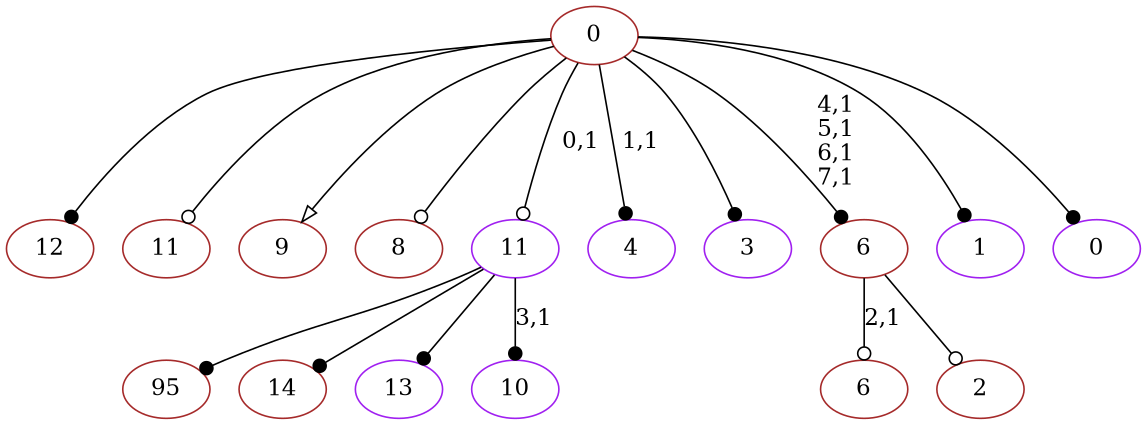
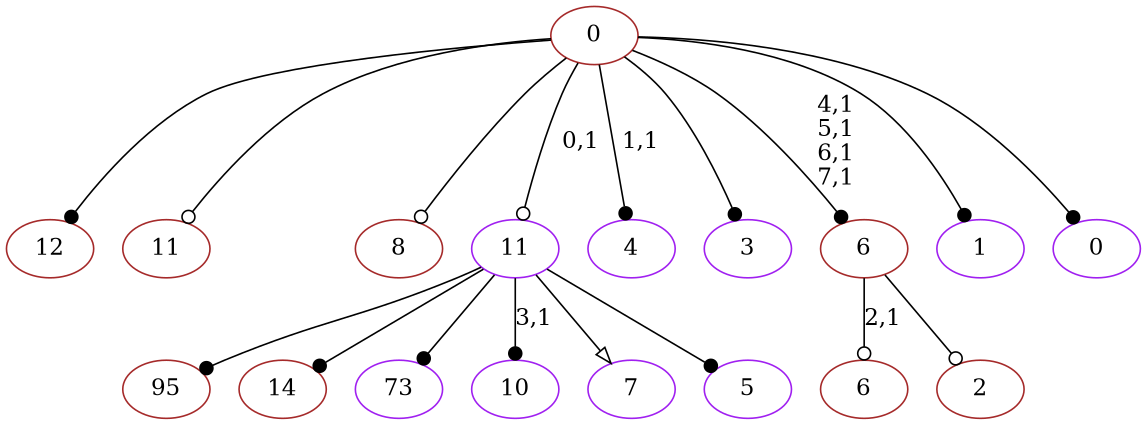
(283, 249) -> none
(399, 389) -> (399, 389)
none -> (632, 389)
none -> (748, 389)
